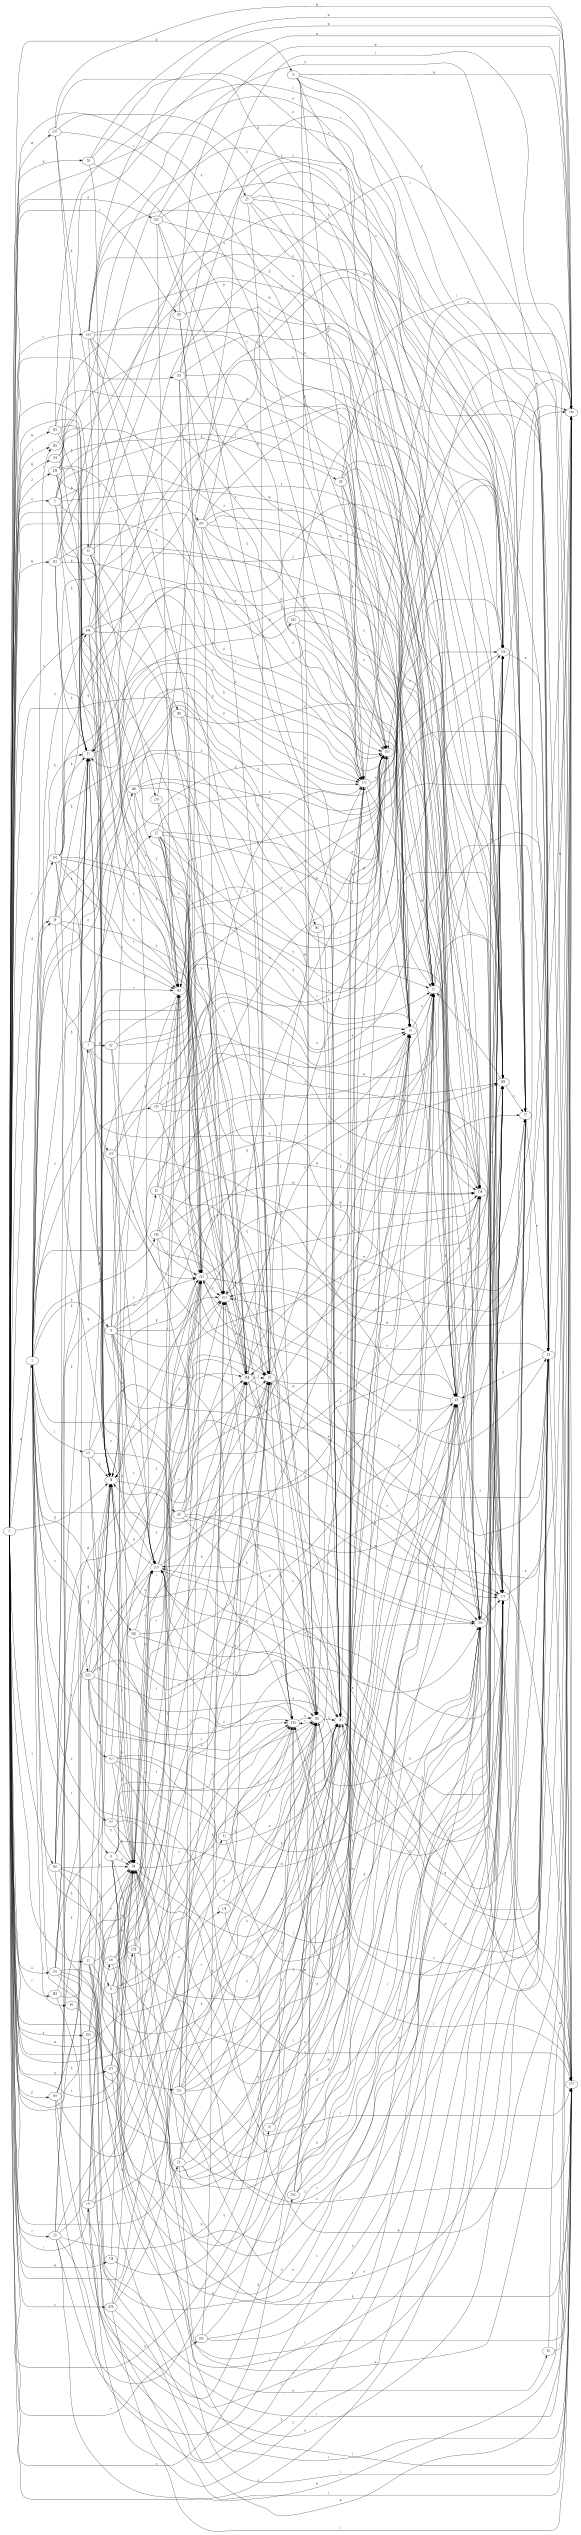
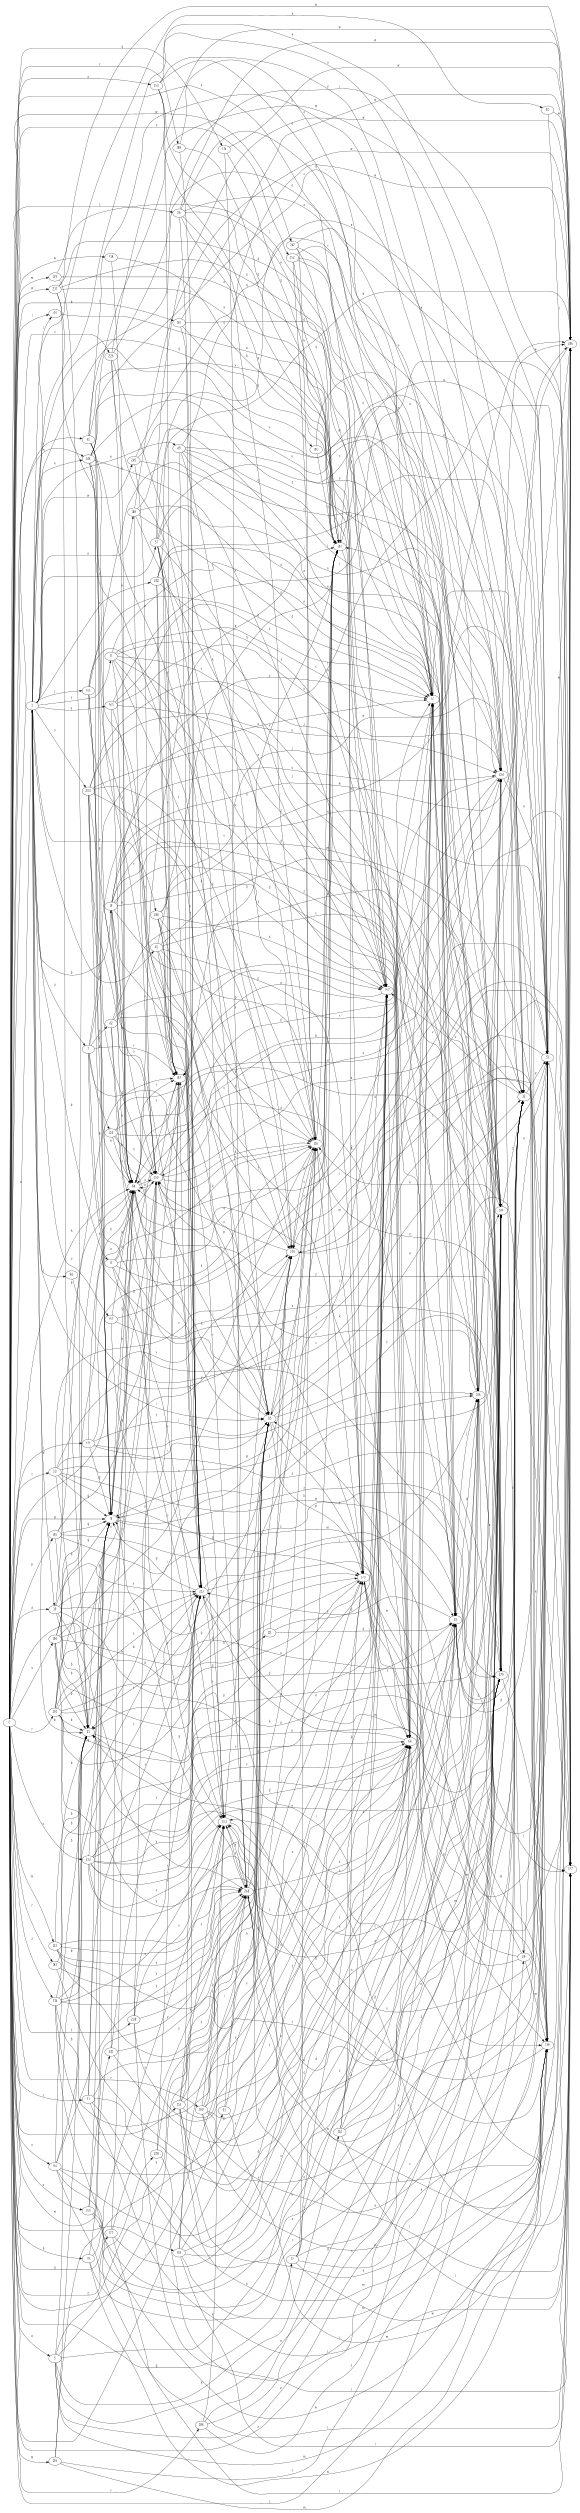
(427, 379) -> (510, 1336)
